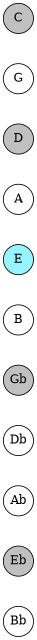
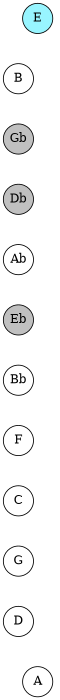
(18, 18) -> (18, 501)
(18, 139) -> (18, 621)
(18, 441) -> (18, 199)
none -> (18, 441)
